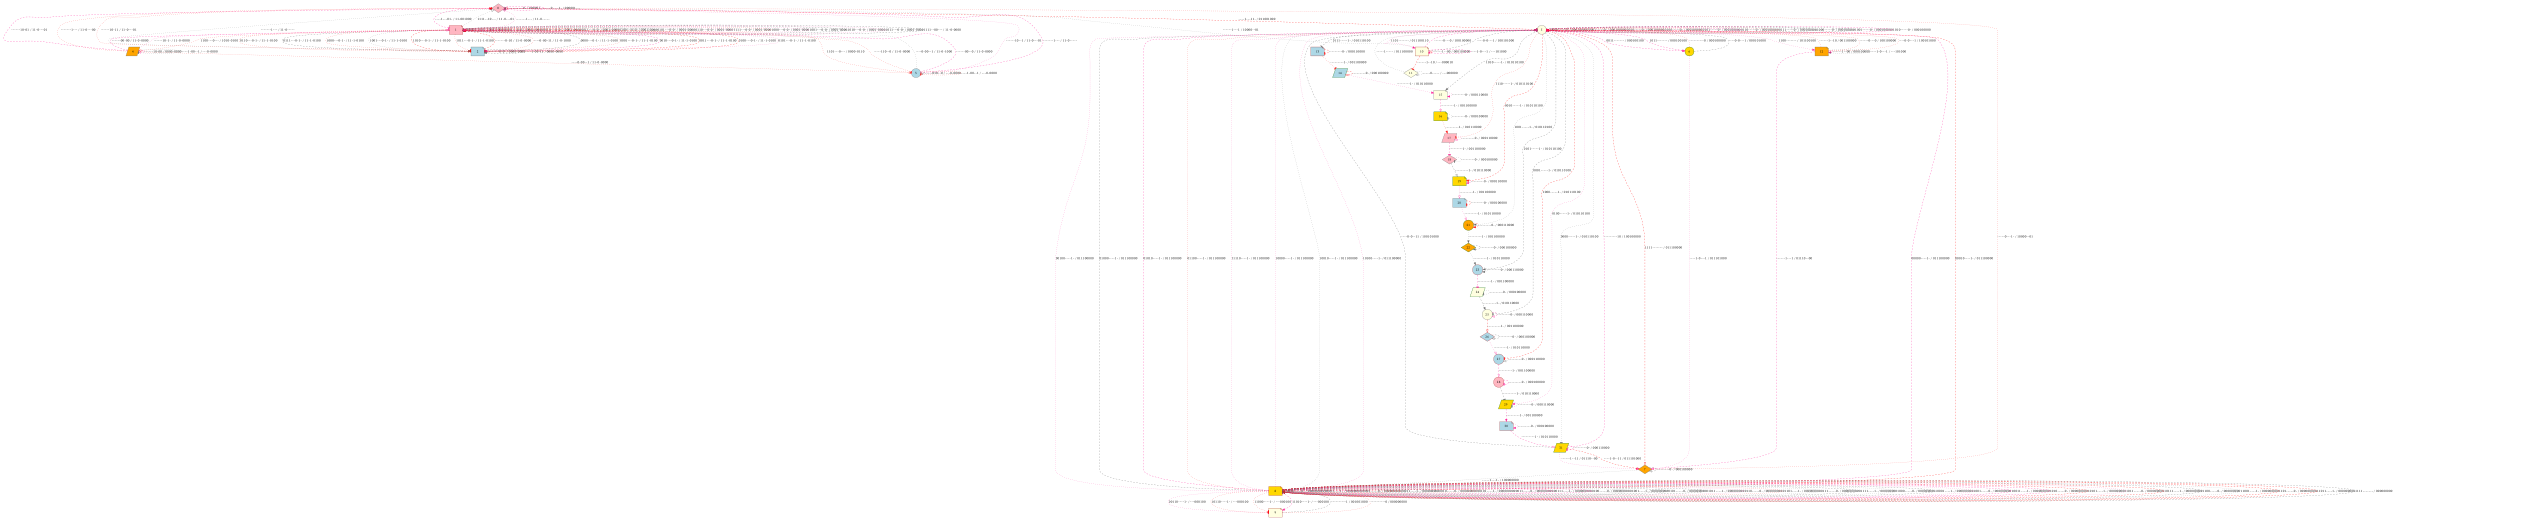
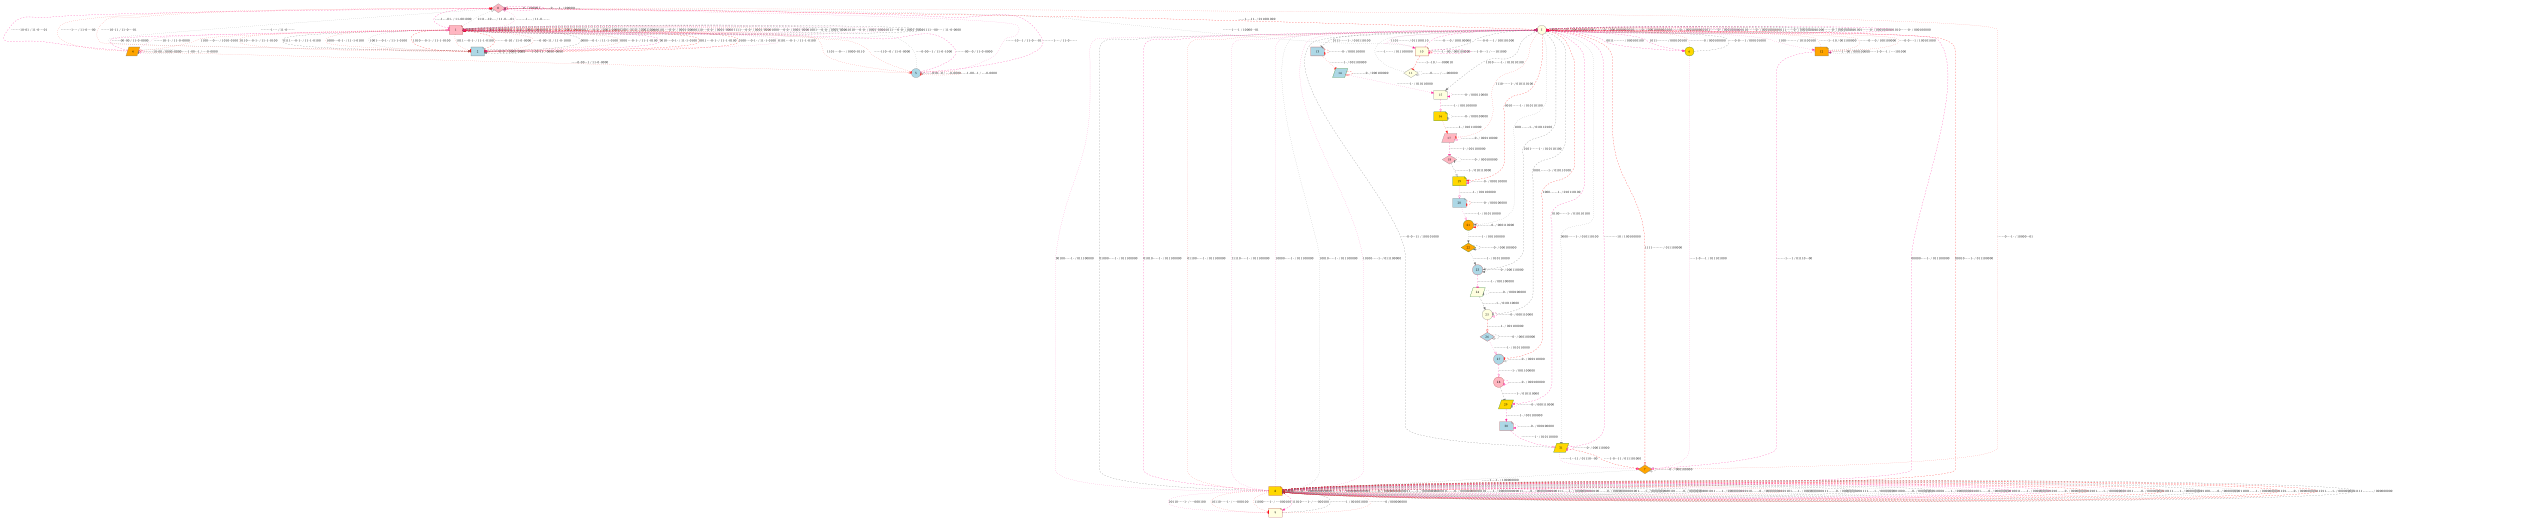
(1553, 211) -> (1553, 211)
